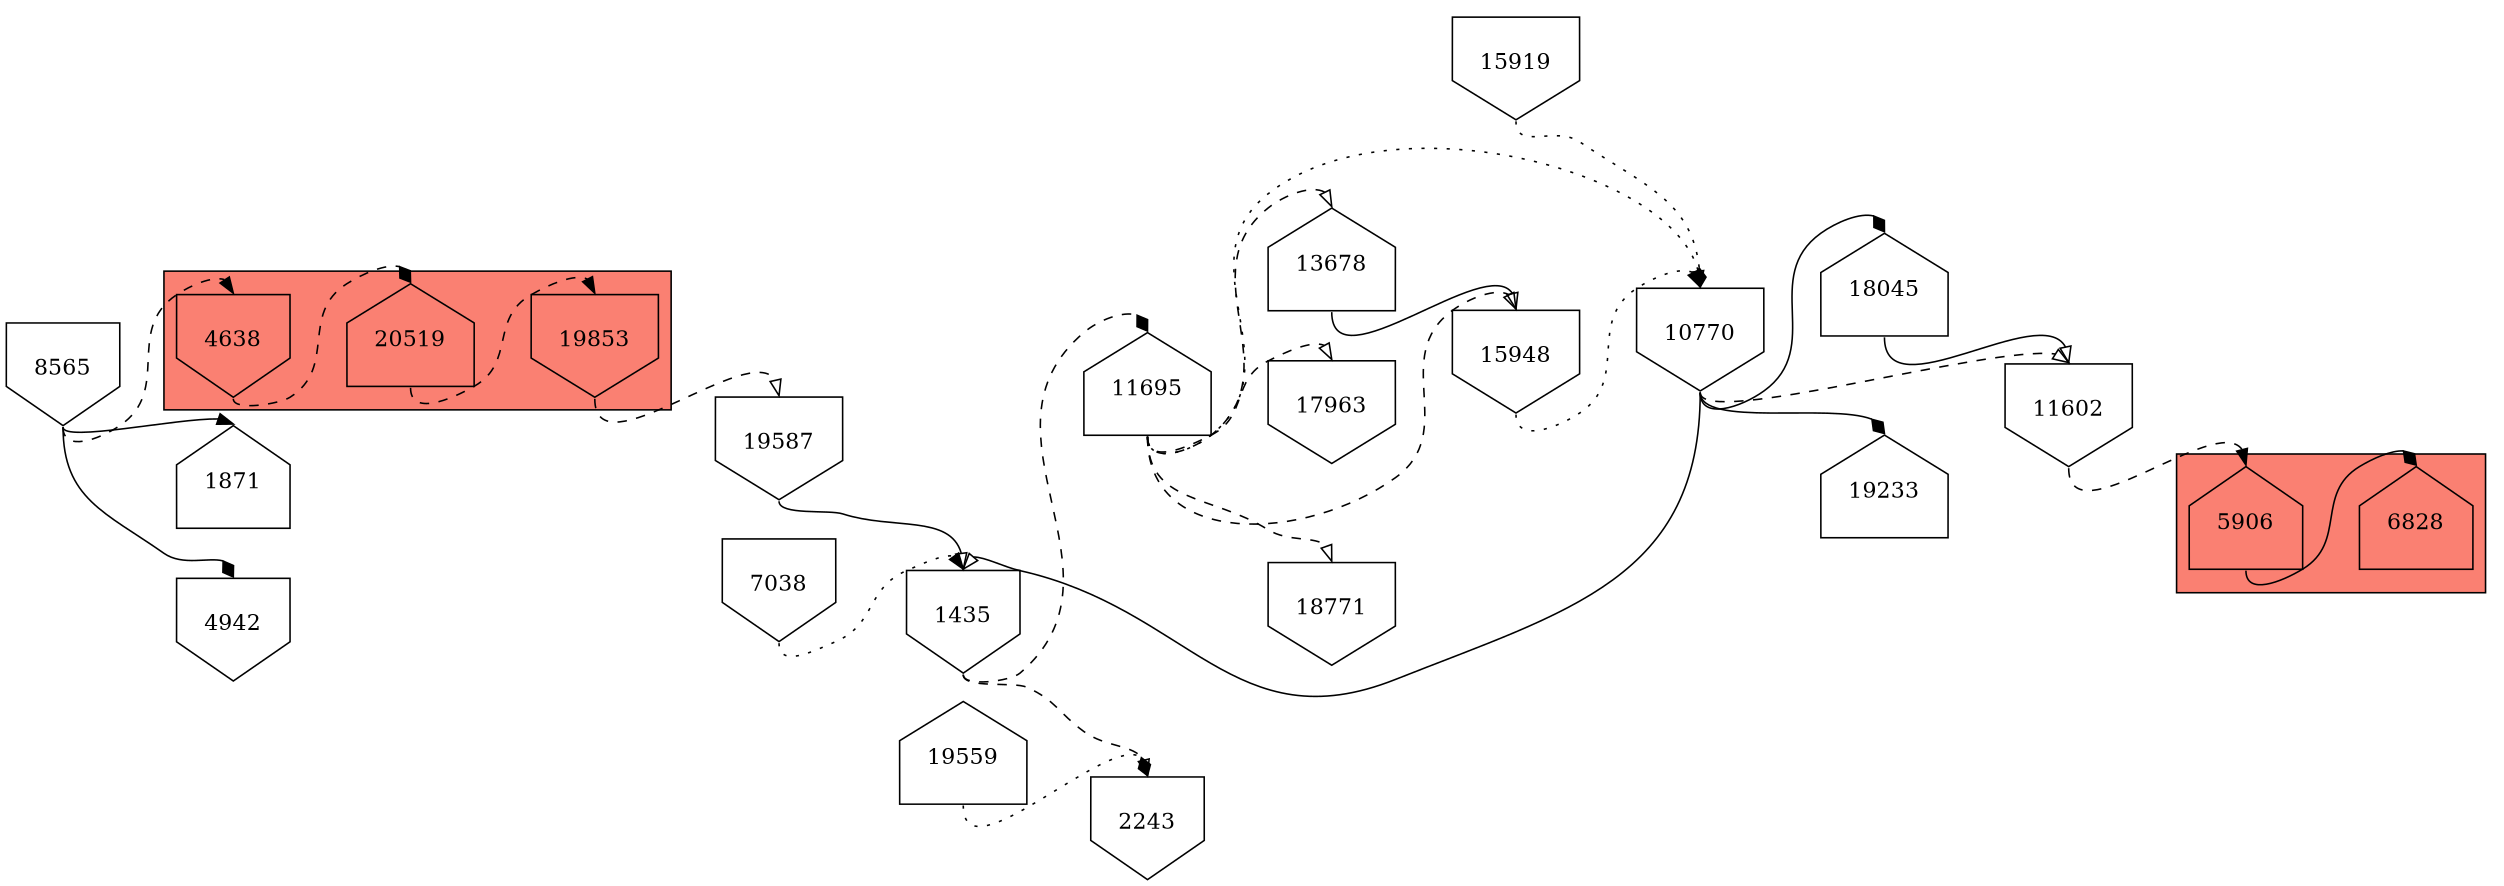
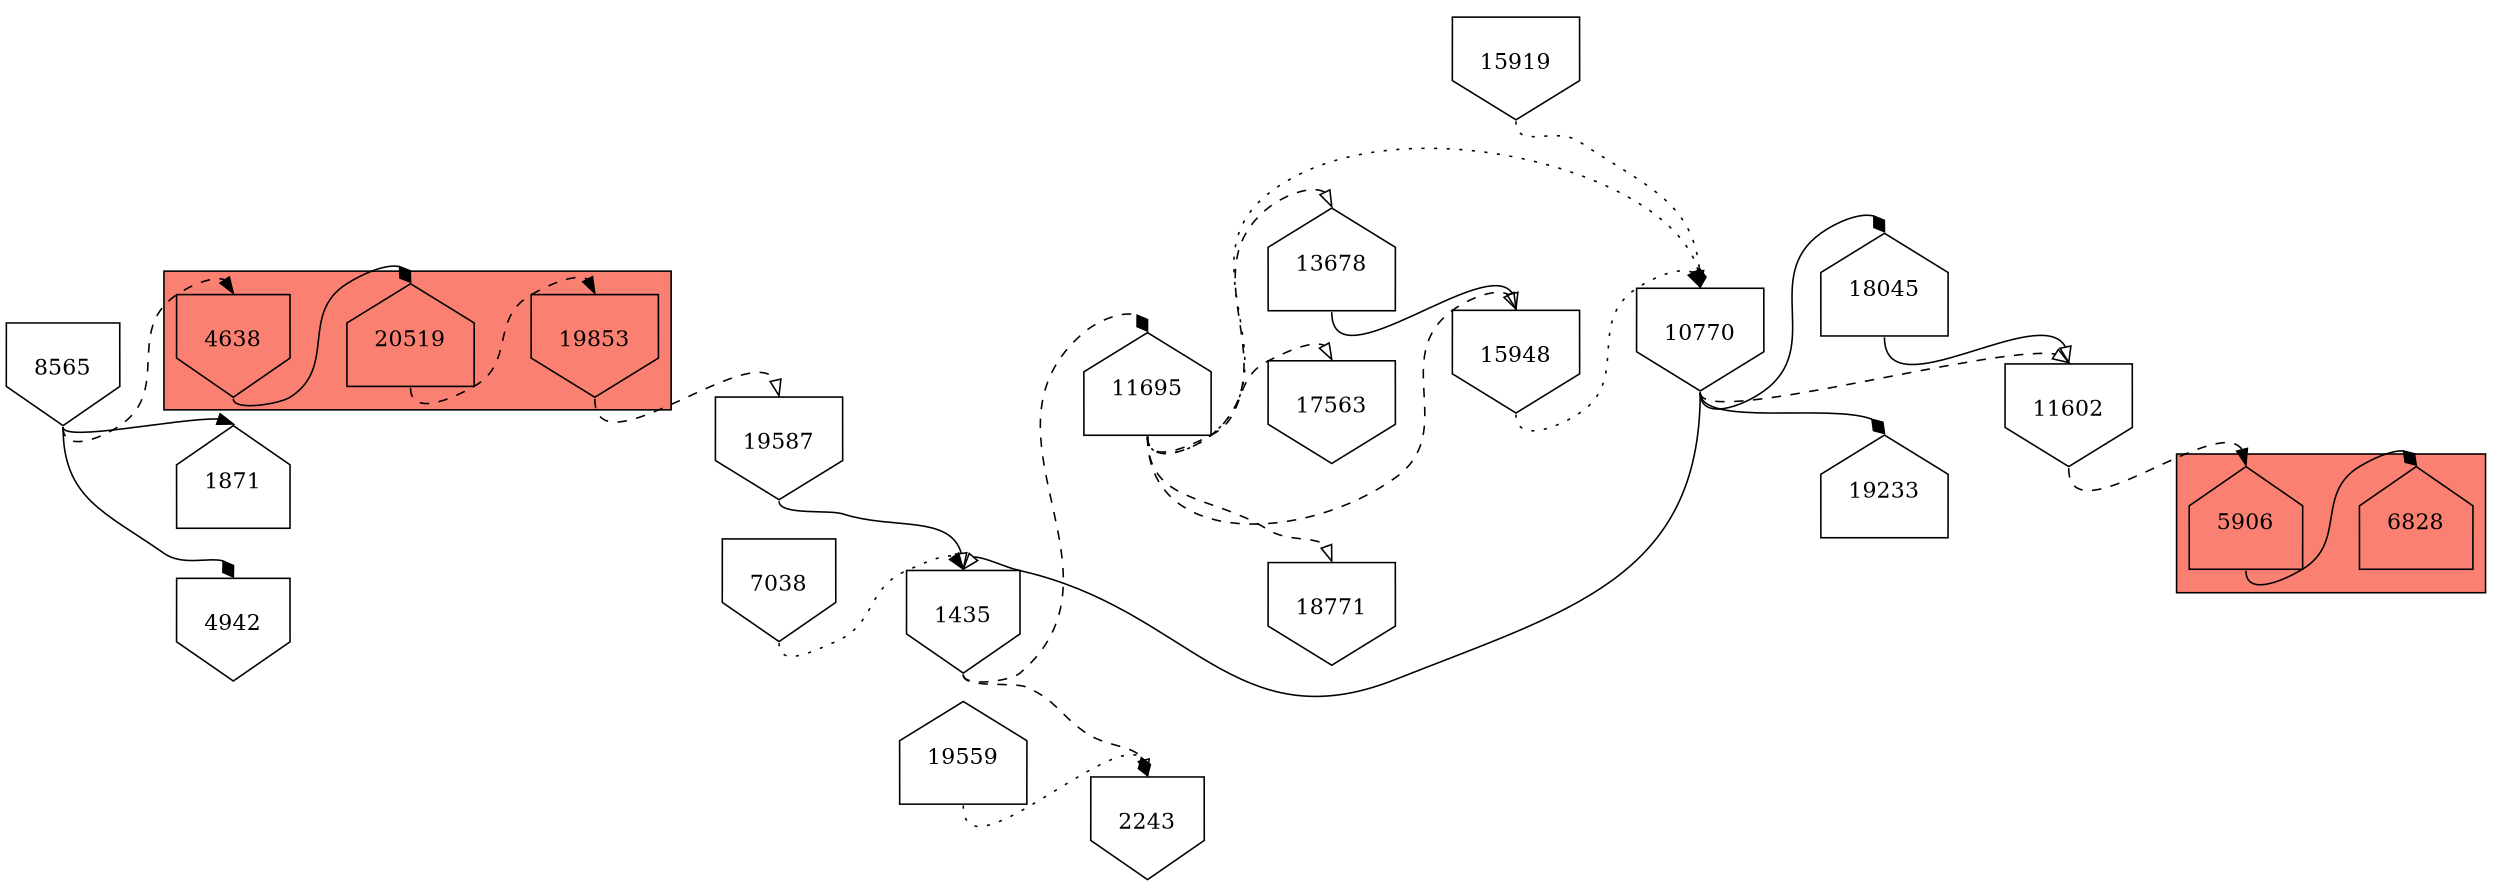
(318, 343) -> (318, 343)
(1332, 407) -> (1332, 407)
